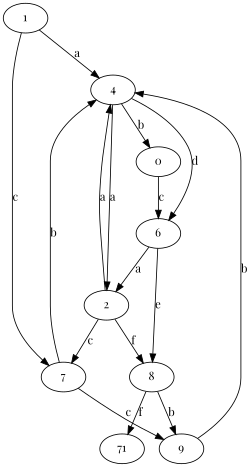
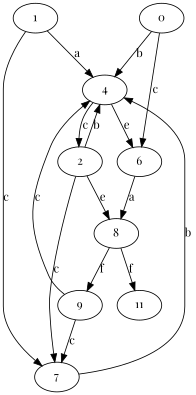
(133, 122) -> (136, 51)
(195, 162) -> (127, 126)
(103, 198) -> (97, 126)
(113, 198) -> (85, 126)
(135, 266) -> none
(245, 269) -> (38, 198)
(158, 305) -> (132, 198)
(133, 341) -> (103, 198)
(172, 413) -> (102, 269)
(116, 414) -> (70, 337)
(122, 449) -> (139, 305)
